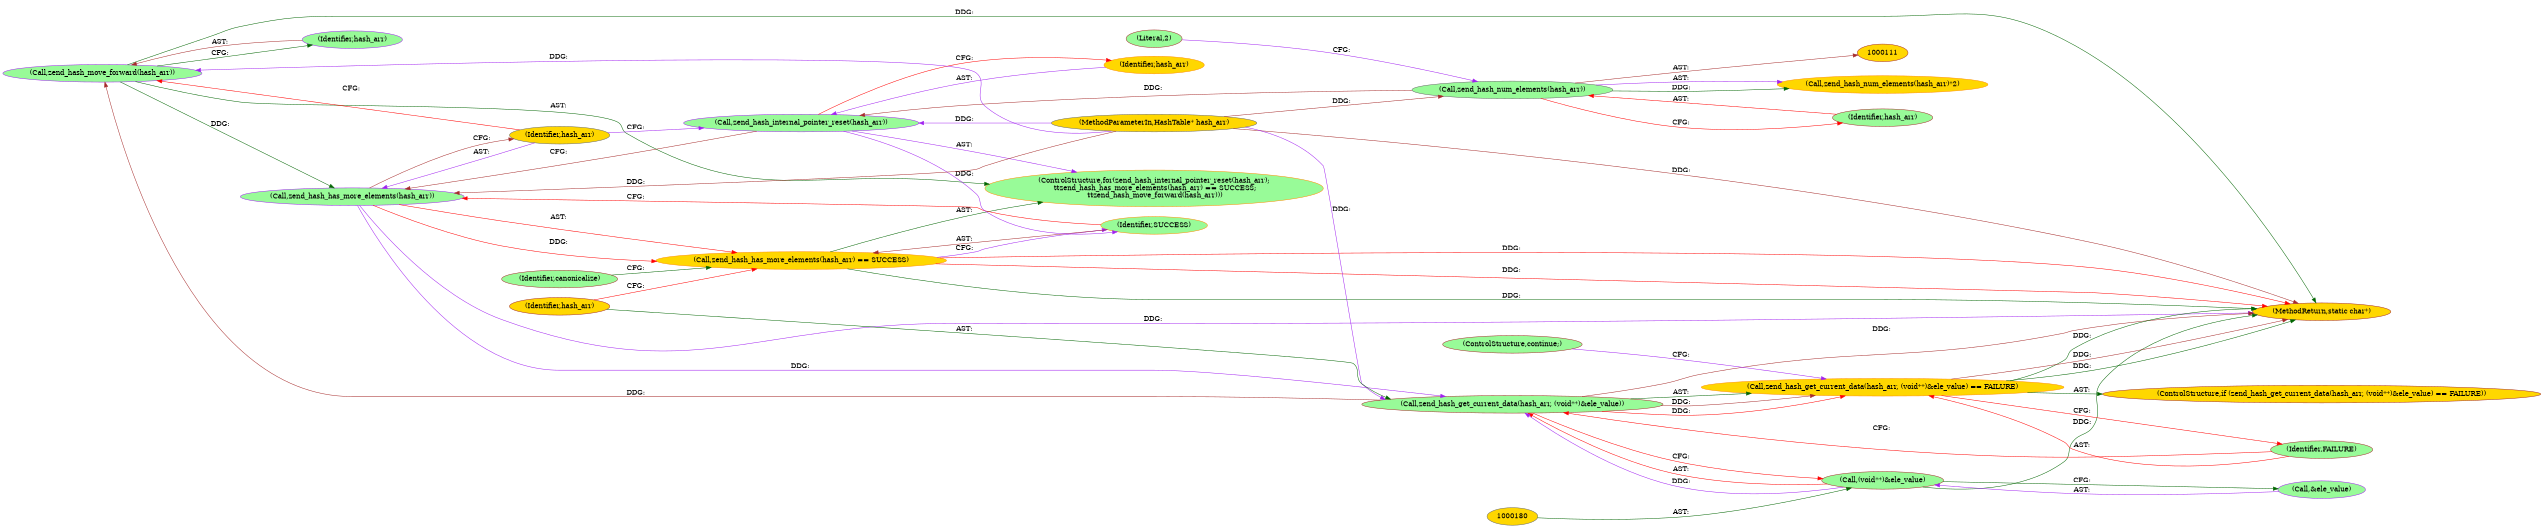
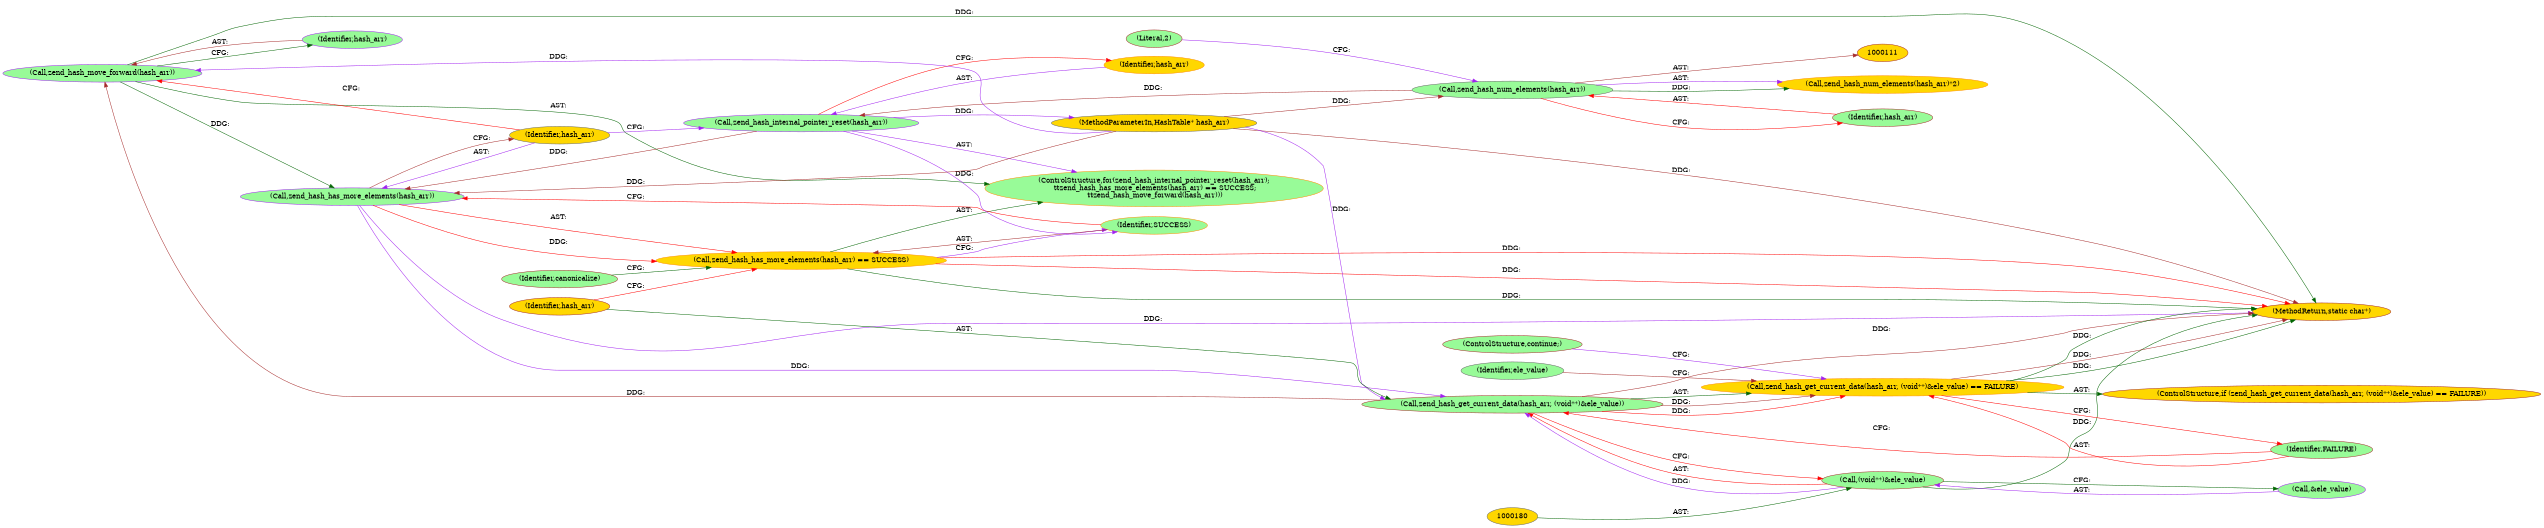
(988, 123) -> (981, 115)
(560, 152) -> (560, 152)
none -> (1512, 371)
